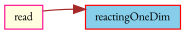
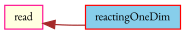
(58, 10) -> (70, 25)
